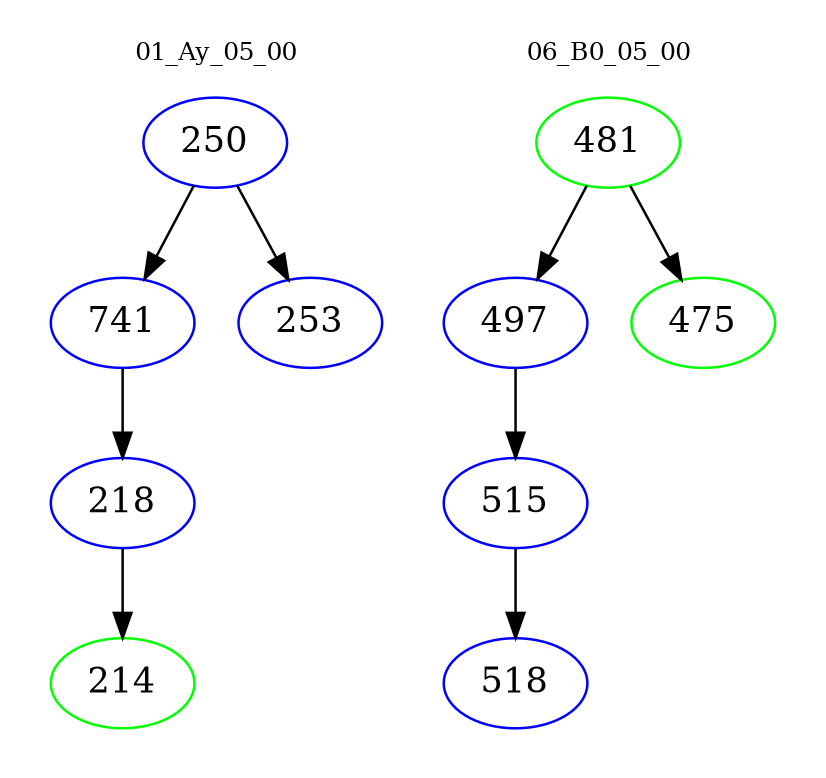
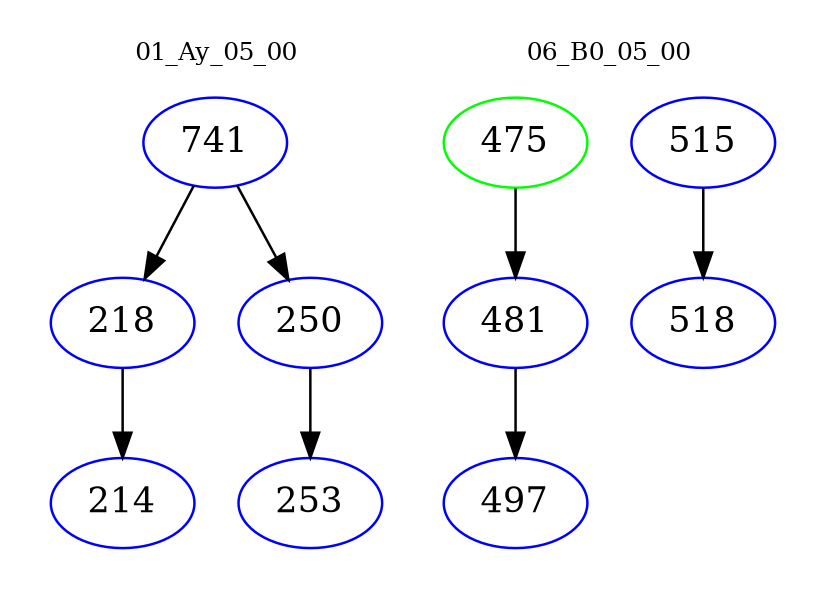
(608, 143) -> (516, 323)
(175, 221) -> (257, 222)
(650, 222) -> (516, 220)
(516, 401) -> none
(123, 683) -> (123, 503)
